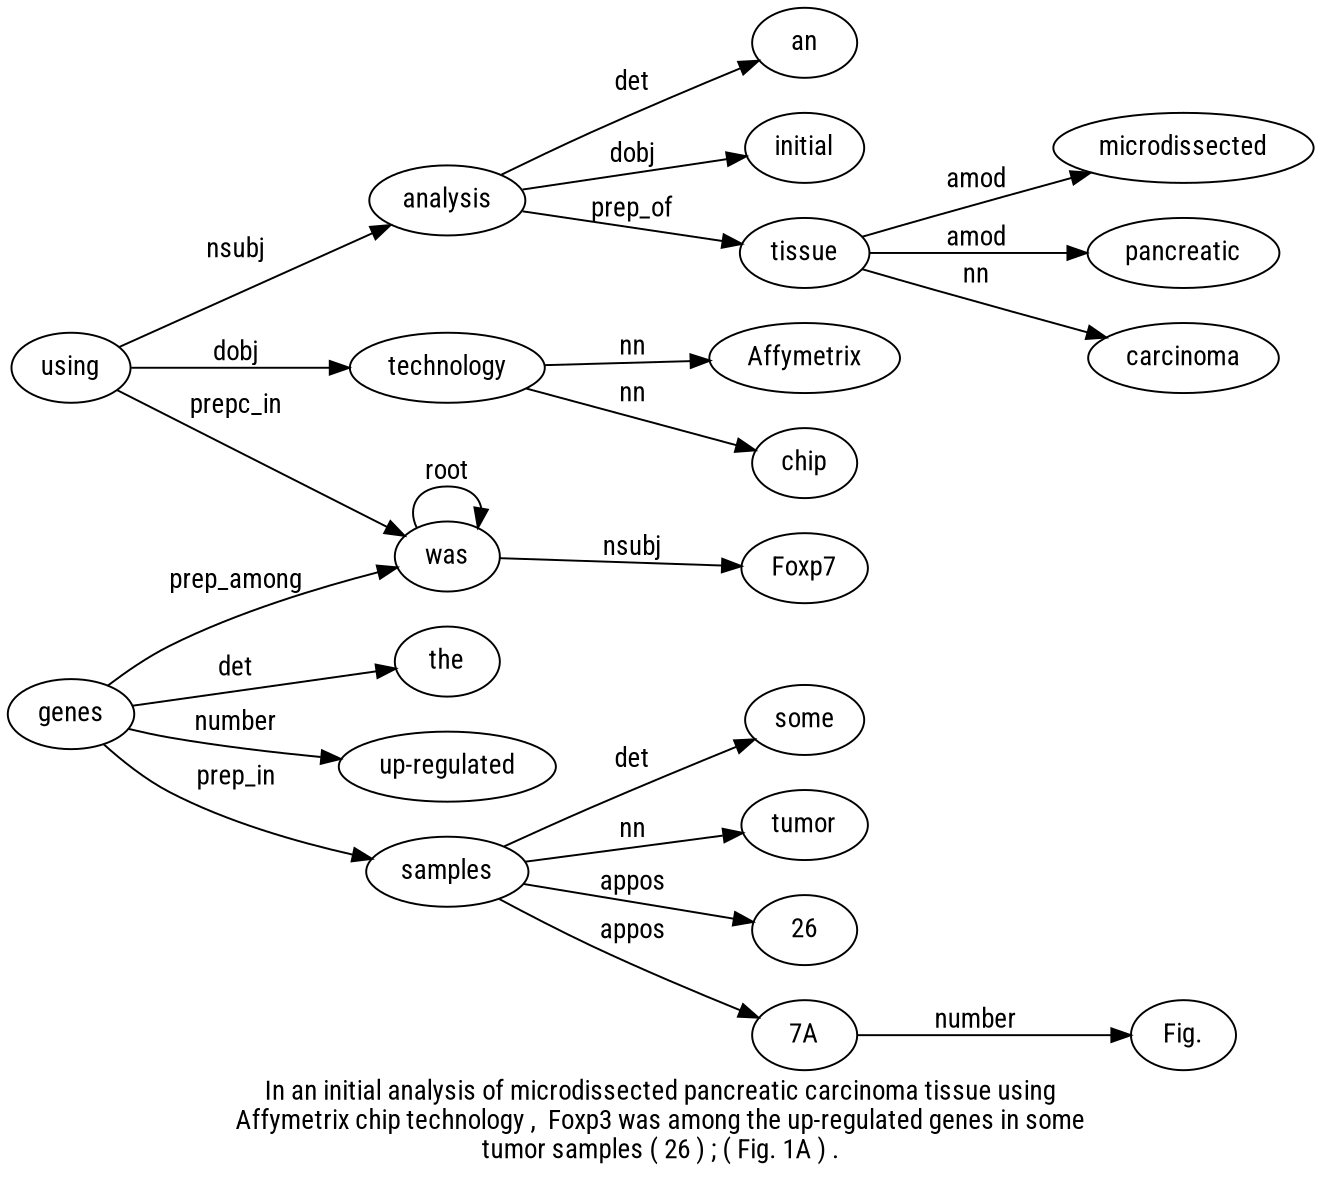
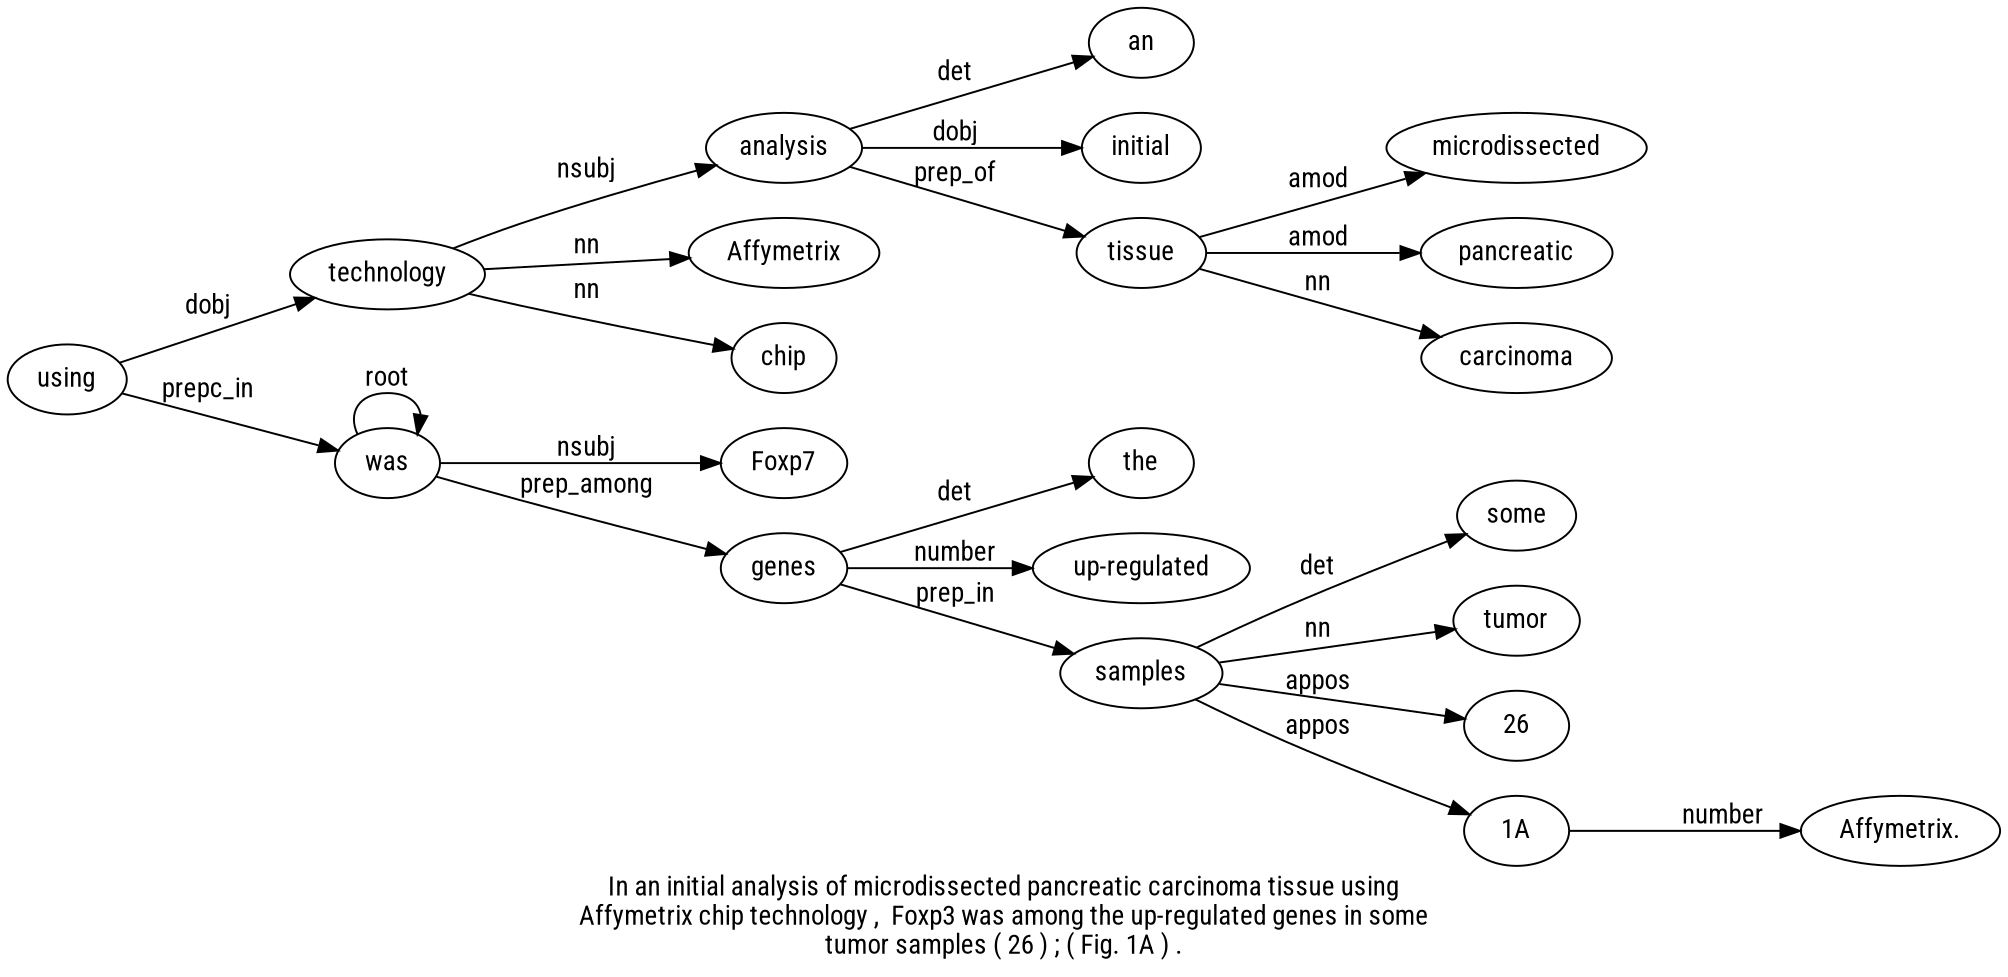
(246, 290) -> (574, 206)
(238, 616) -> (571, 514)
(805, 1035) -> (1517, 831)
(1183, 1035) -> (1900, 831)
